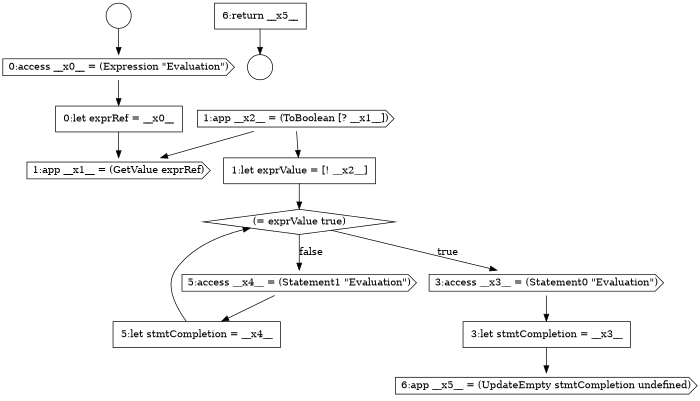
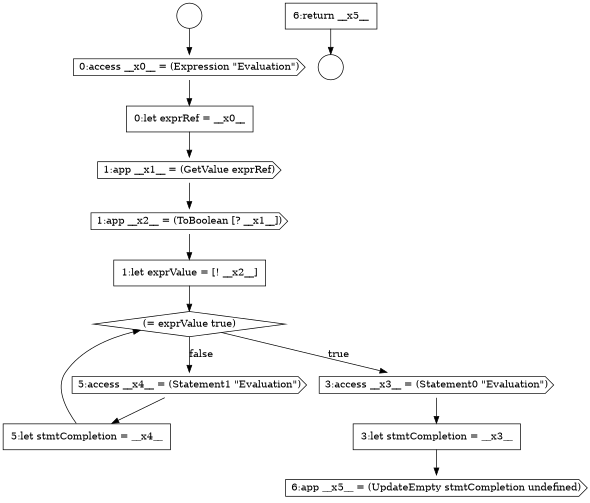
(211, 144) -> (189, 192)
